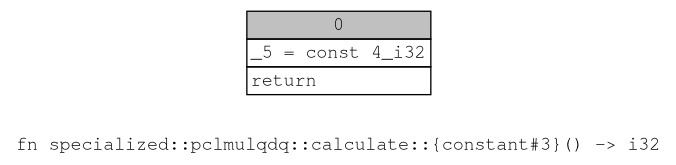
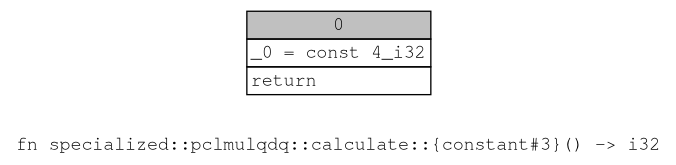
(339, 52) -> (339, 52)
